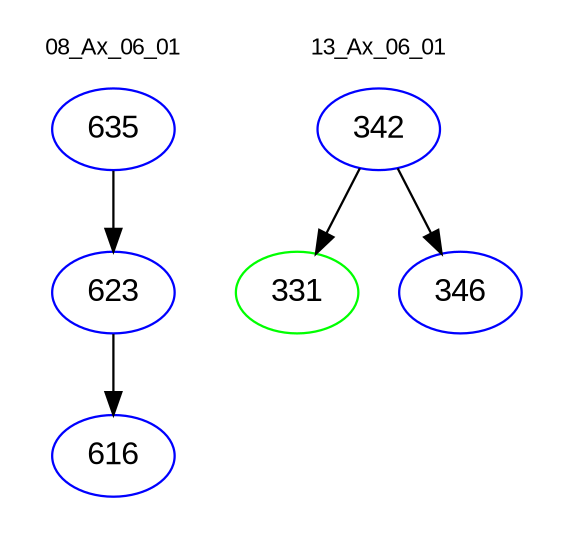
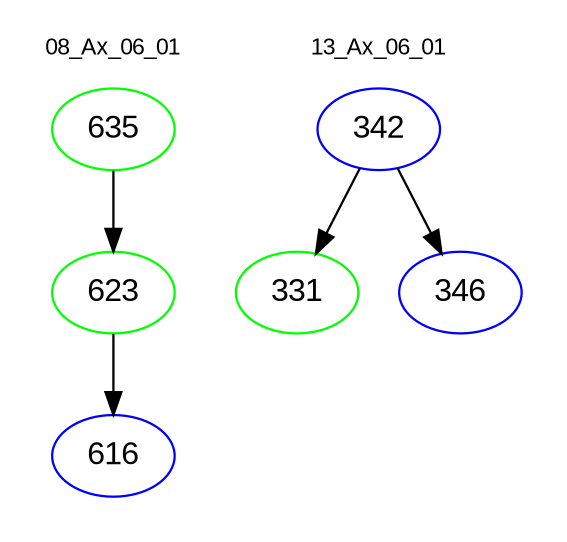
(113, 129) -> (113, 129)
(113, 293) -> (113, 293)
